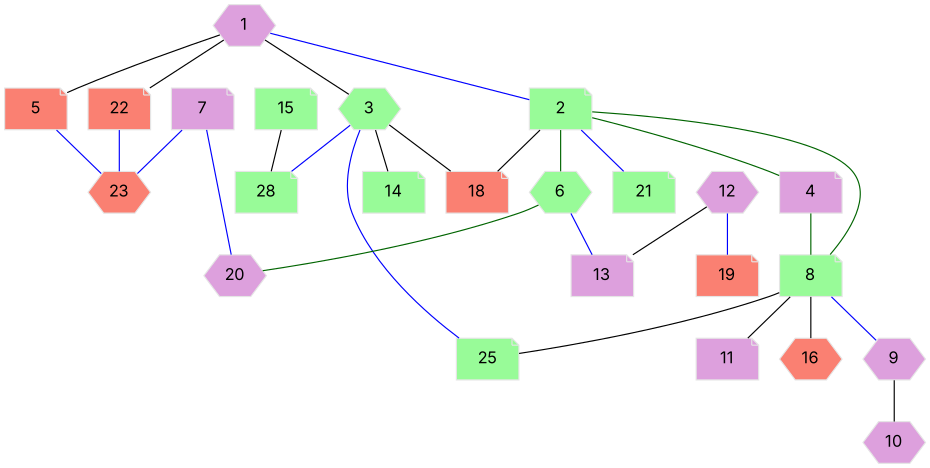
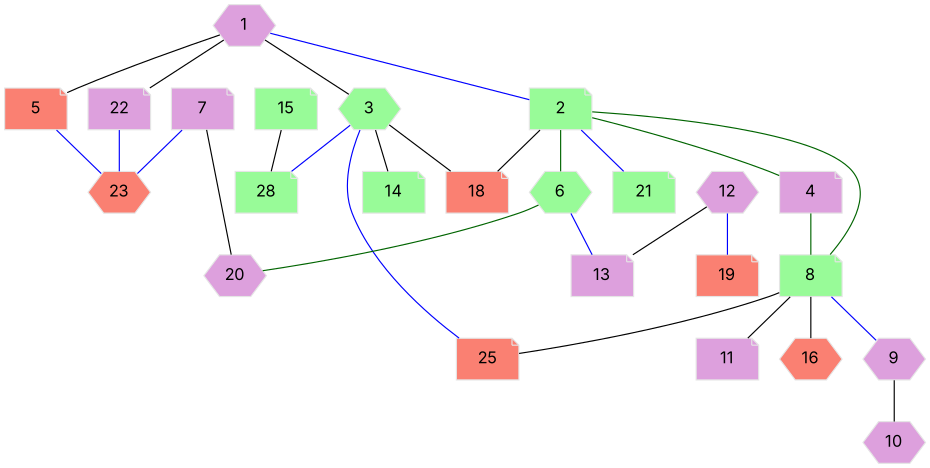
(119, 109) -> (119, 109)
(219, 192) -> (219, 192)
(488, 359) -> (488, 359)
